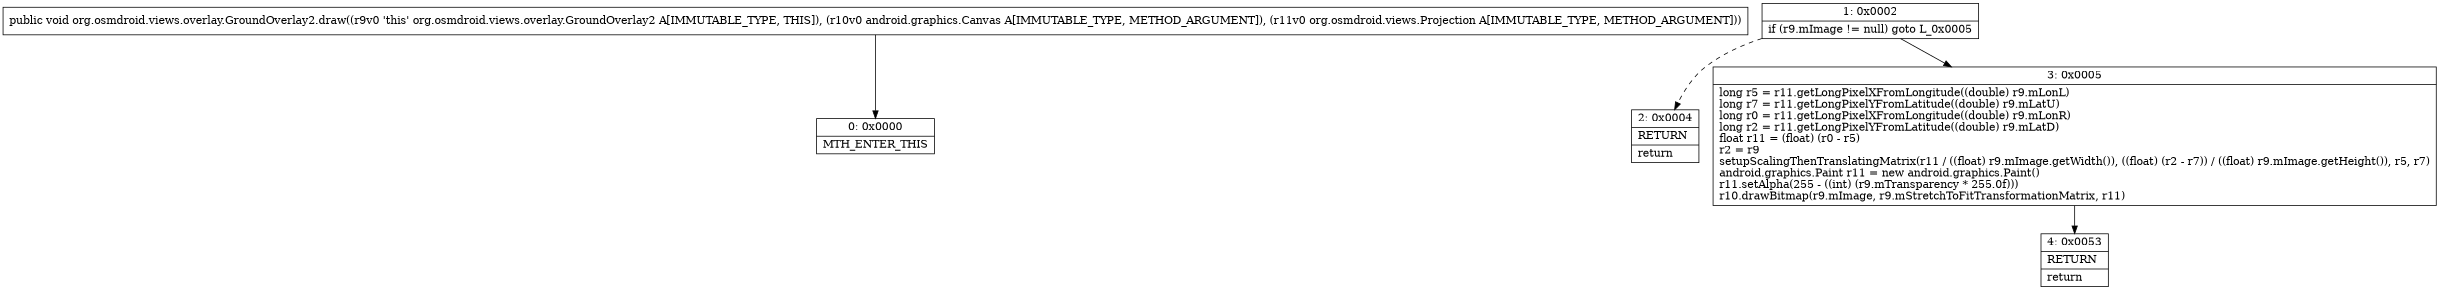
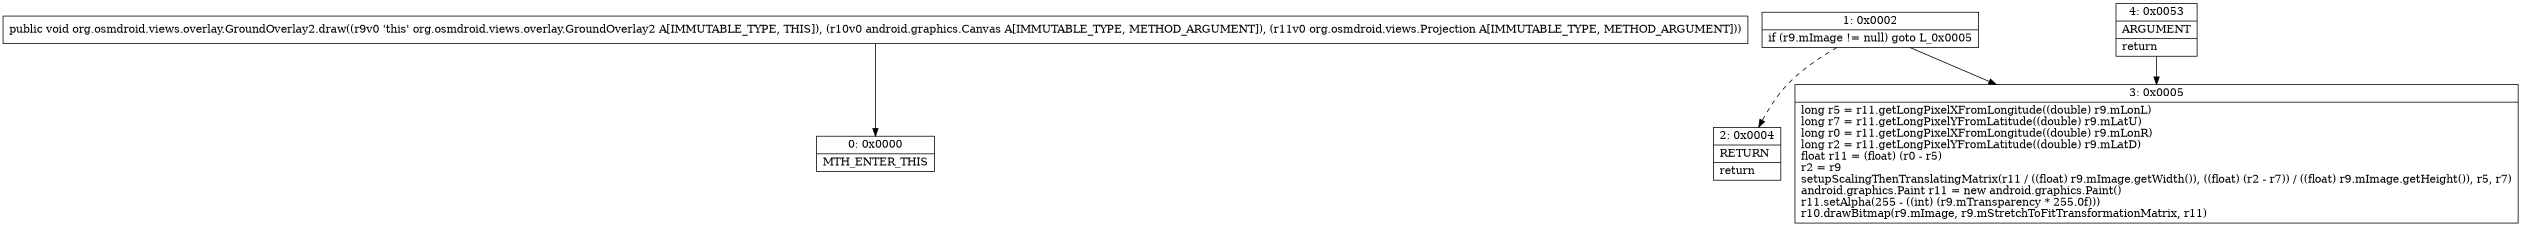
(2075, 216) -> (2157, 67)
(2072, 260) -> (2157, 29)
